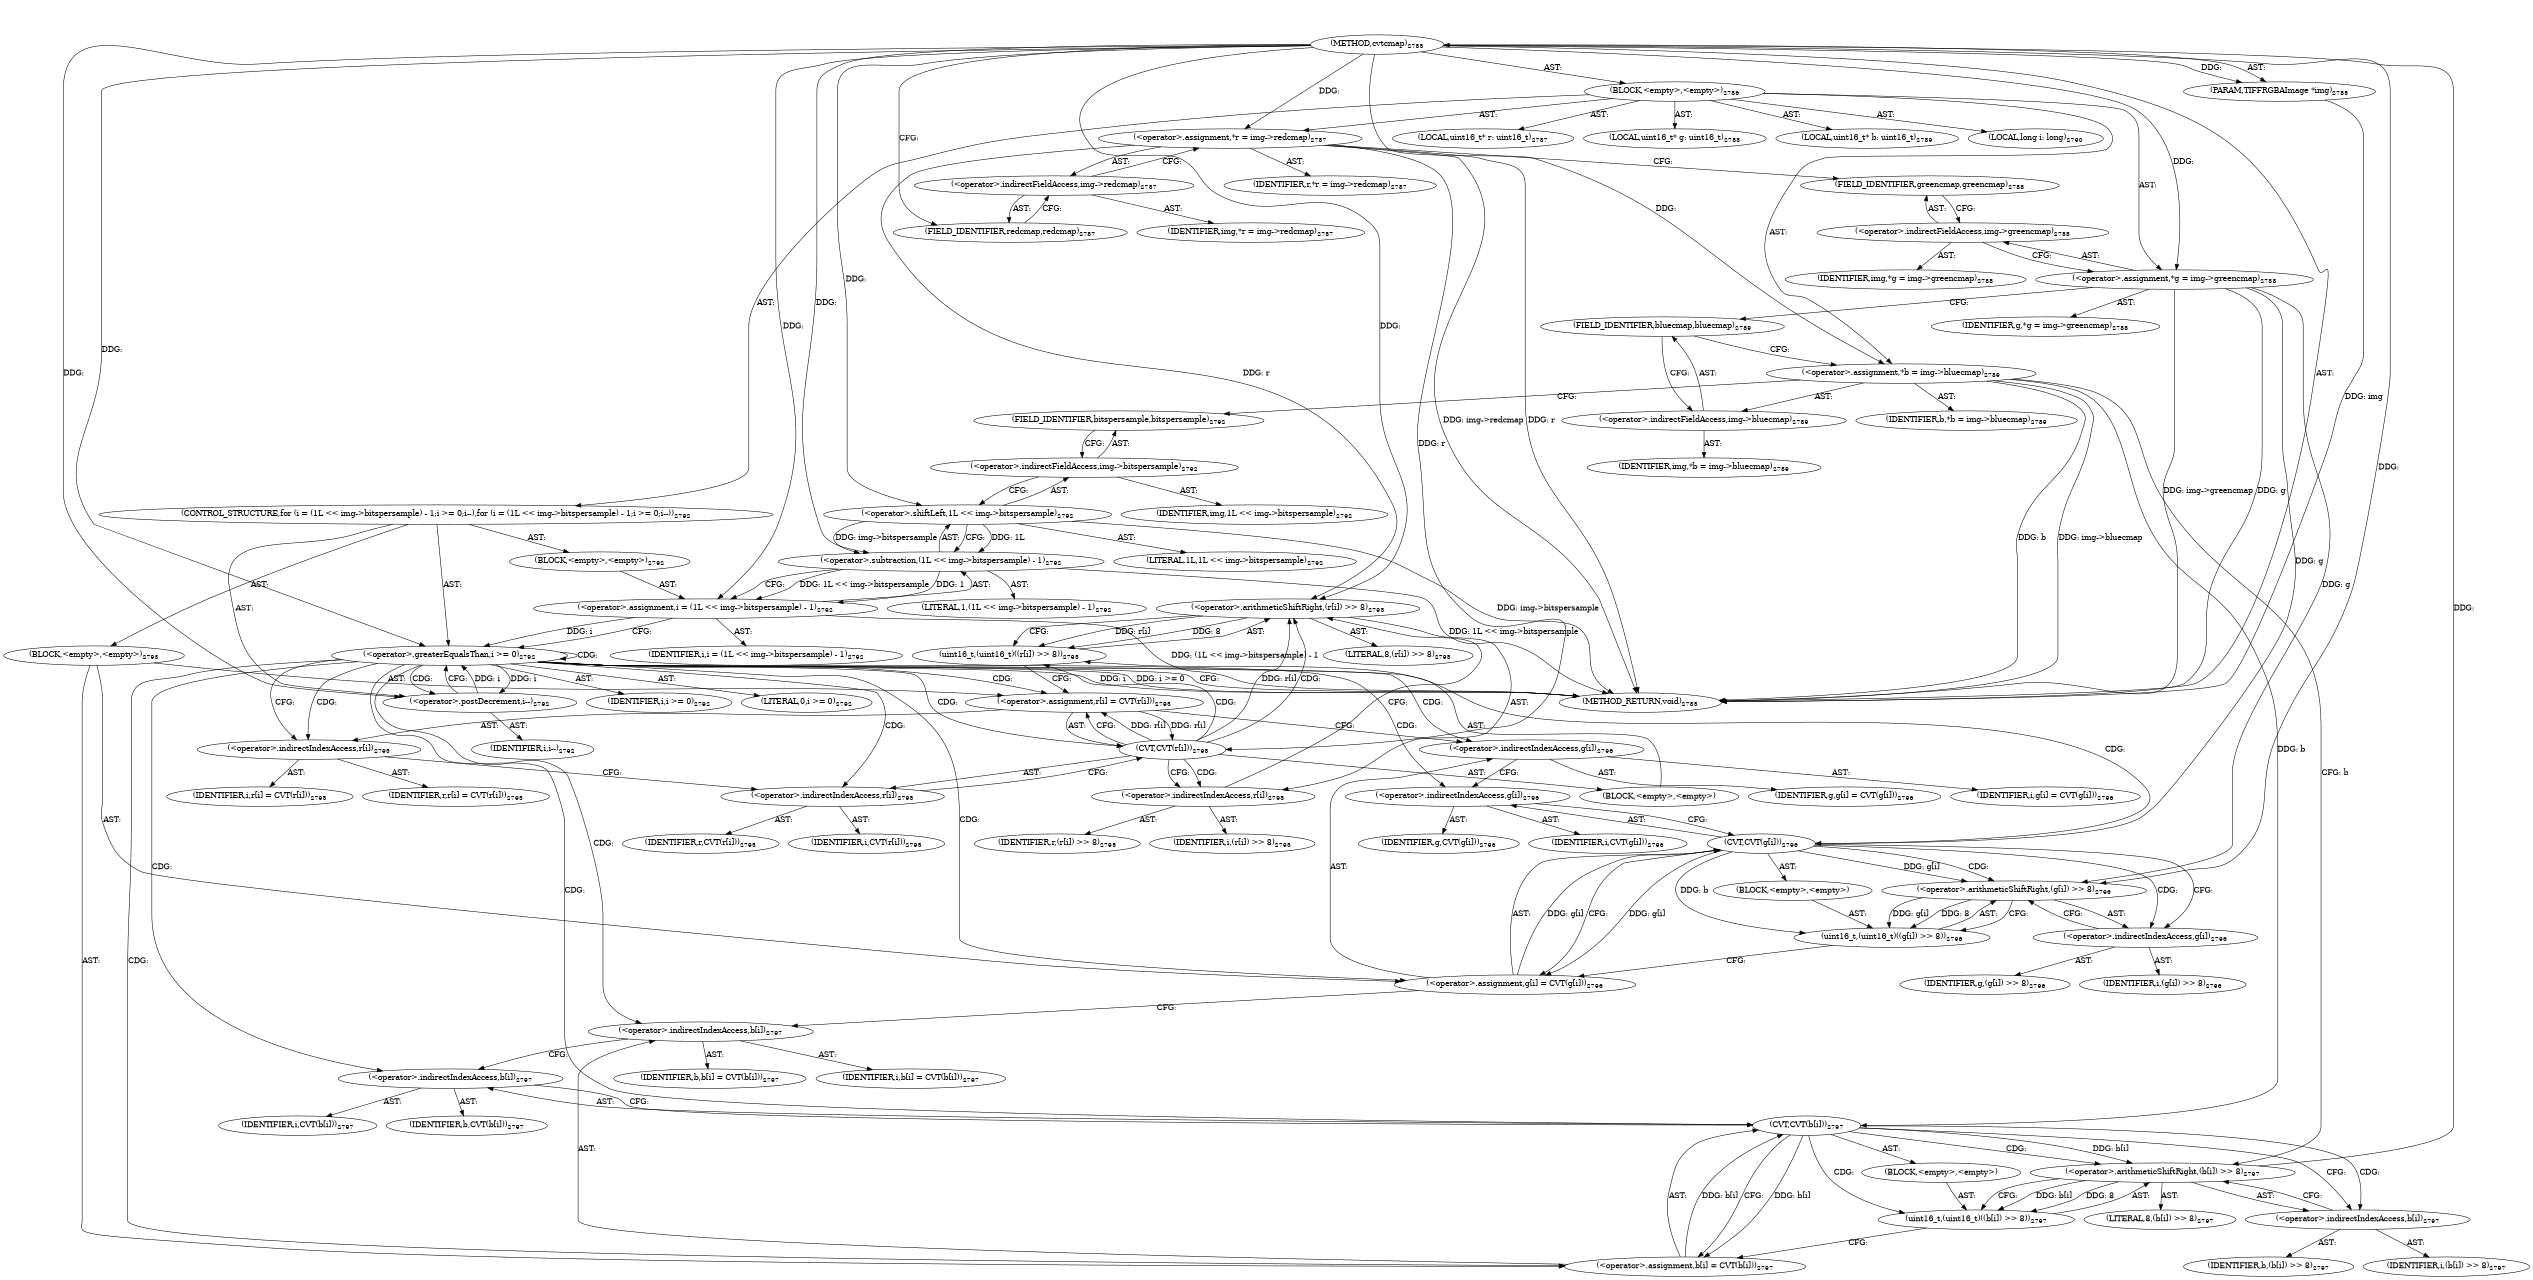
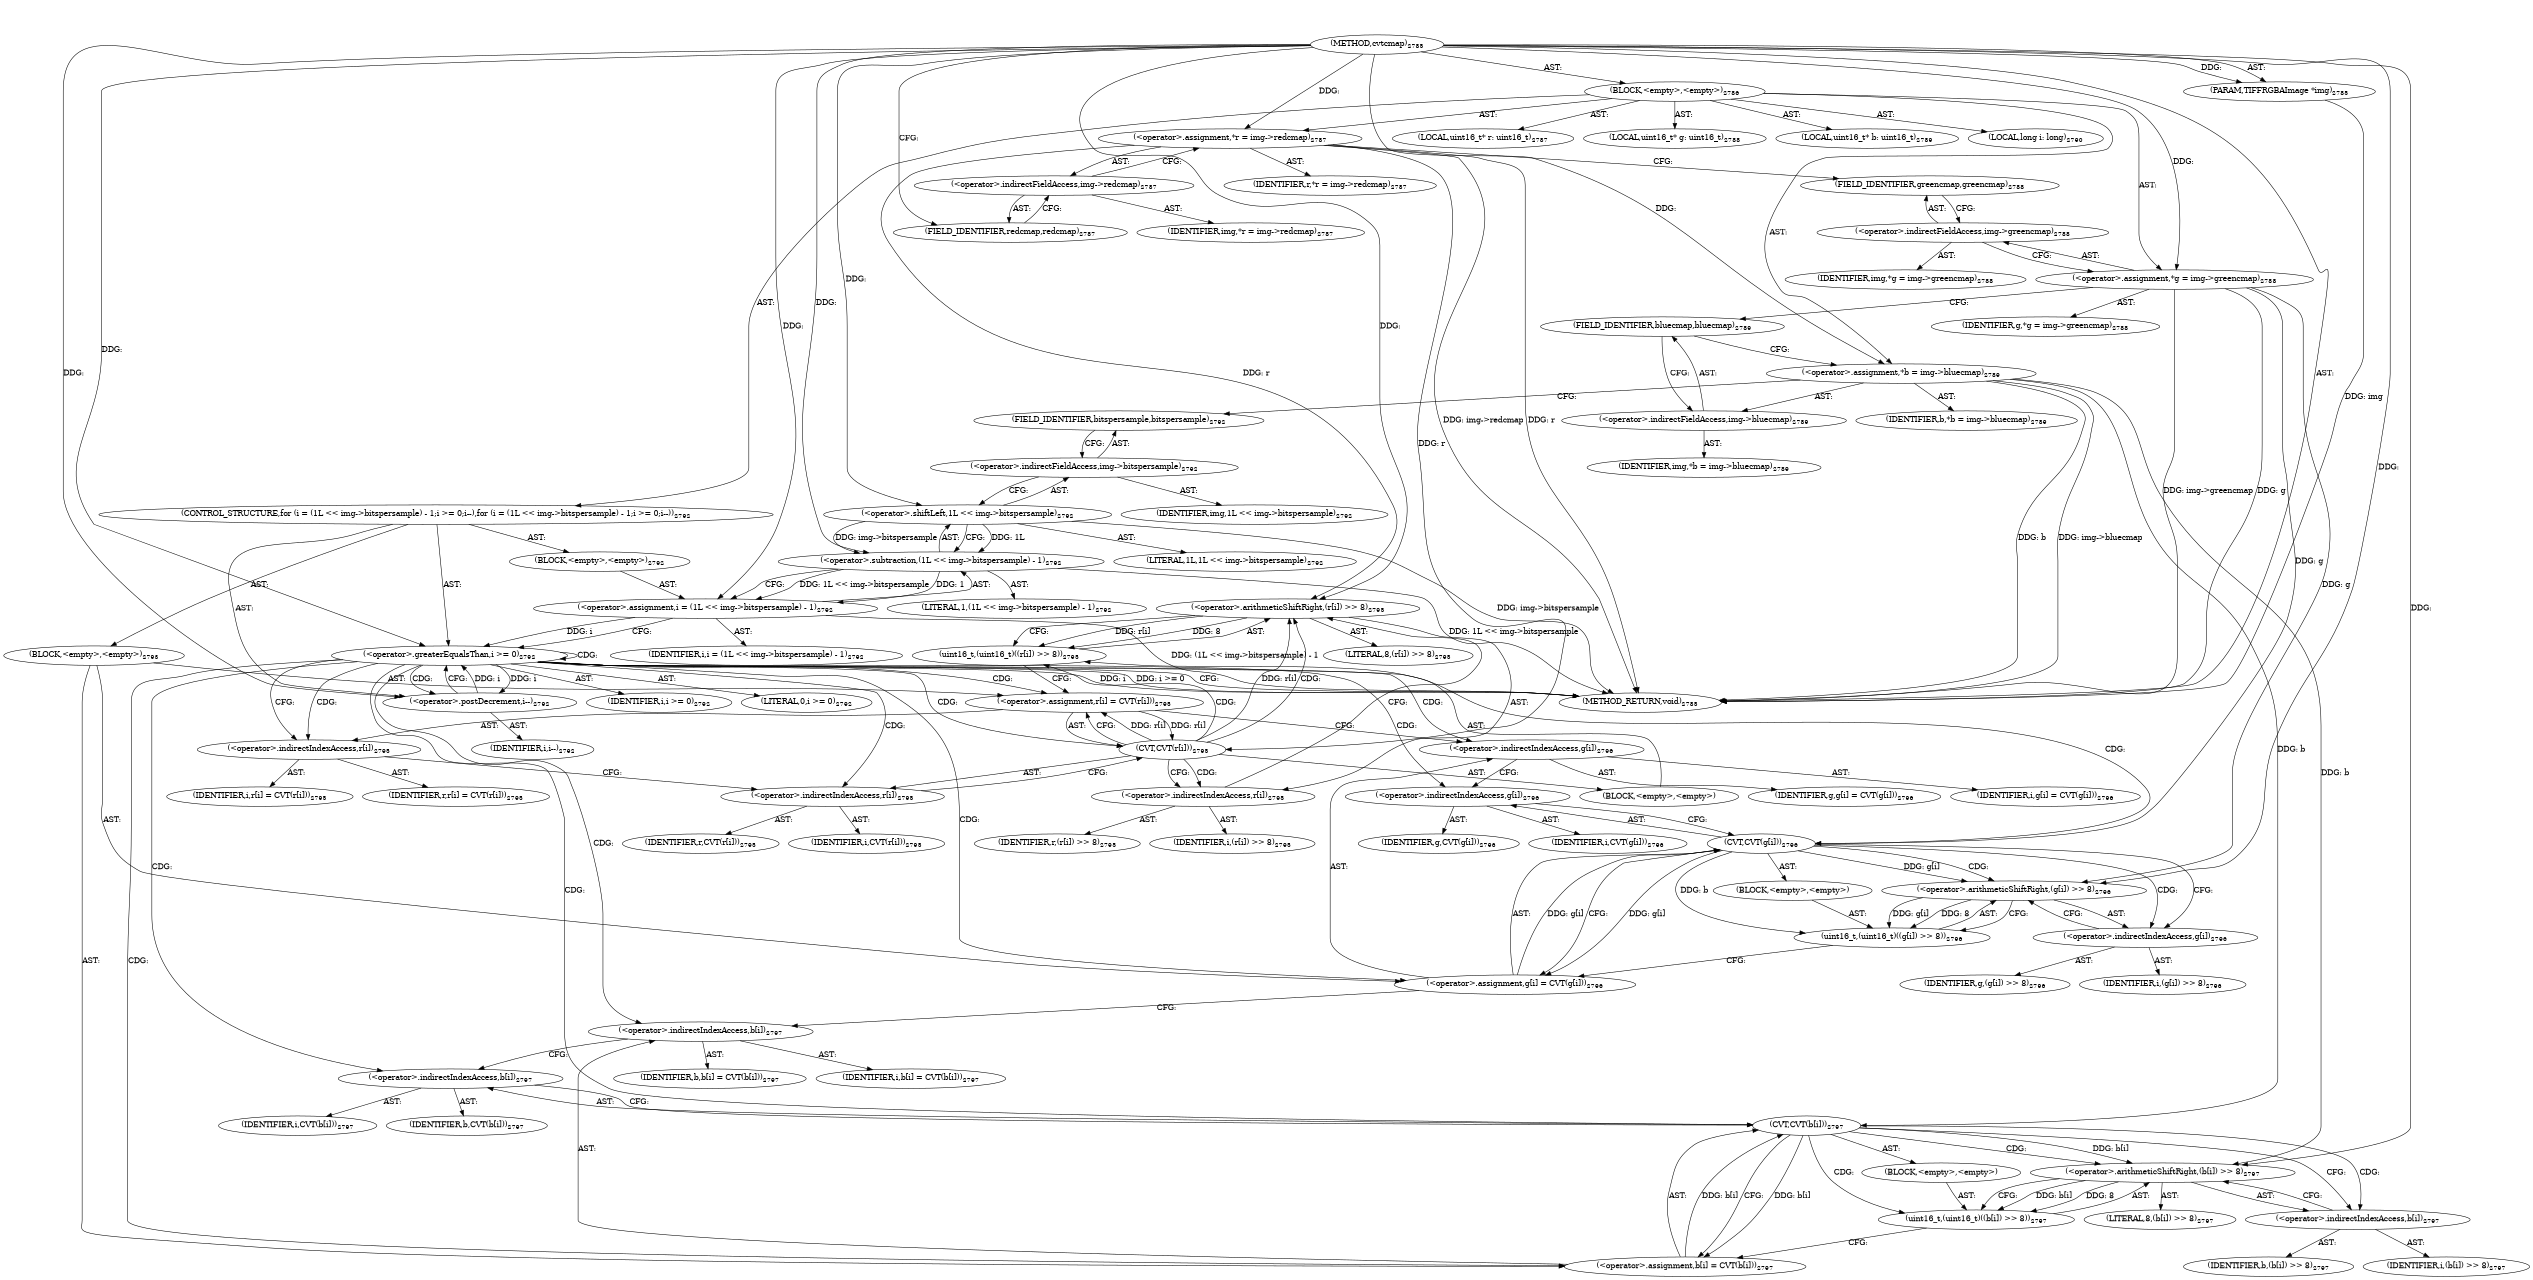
(2453, 200) -> (2411, 203)
(2335, 773) -> (2335, 773)
